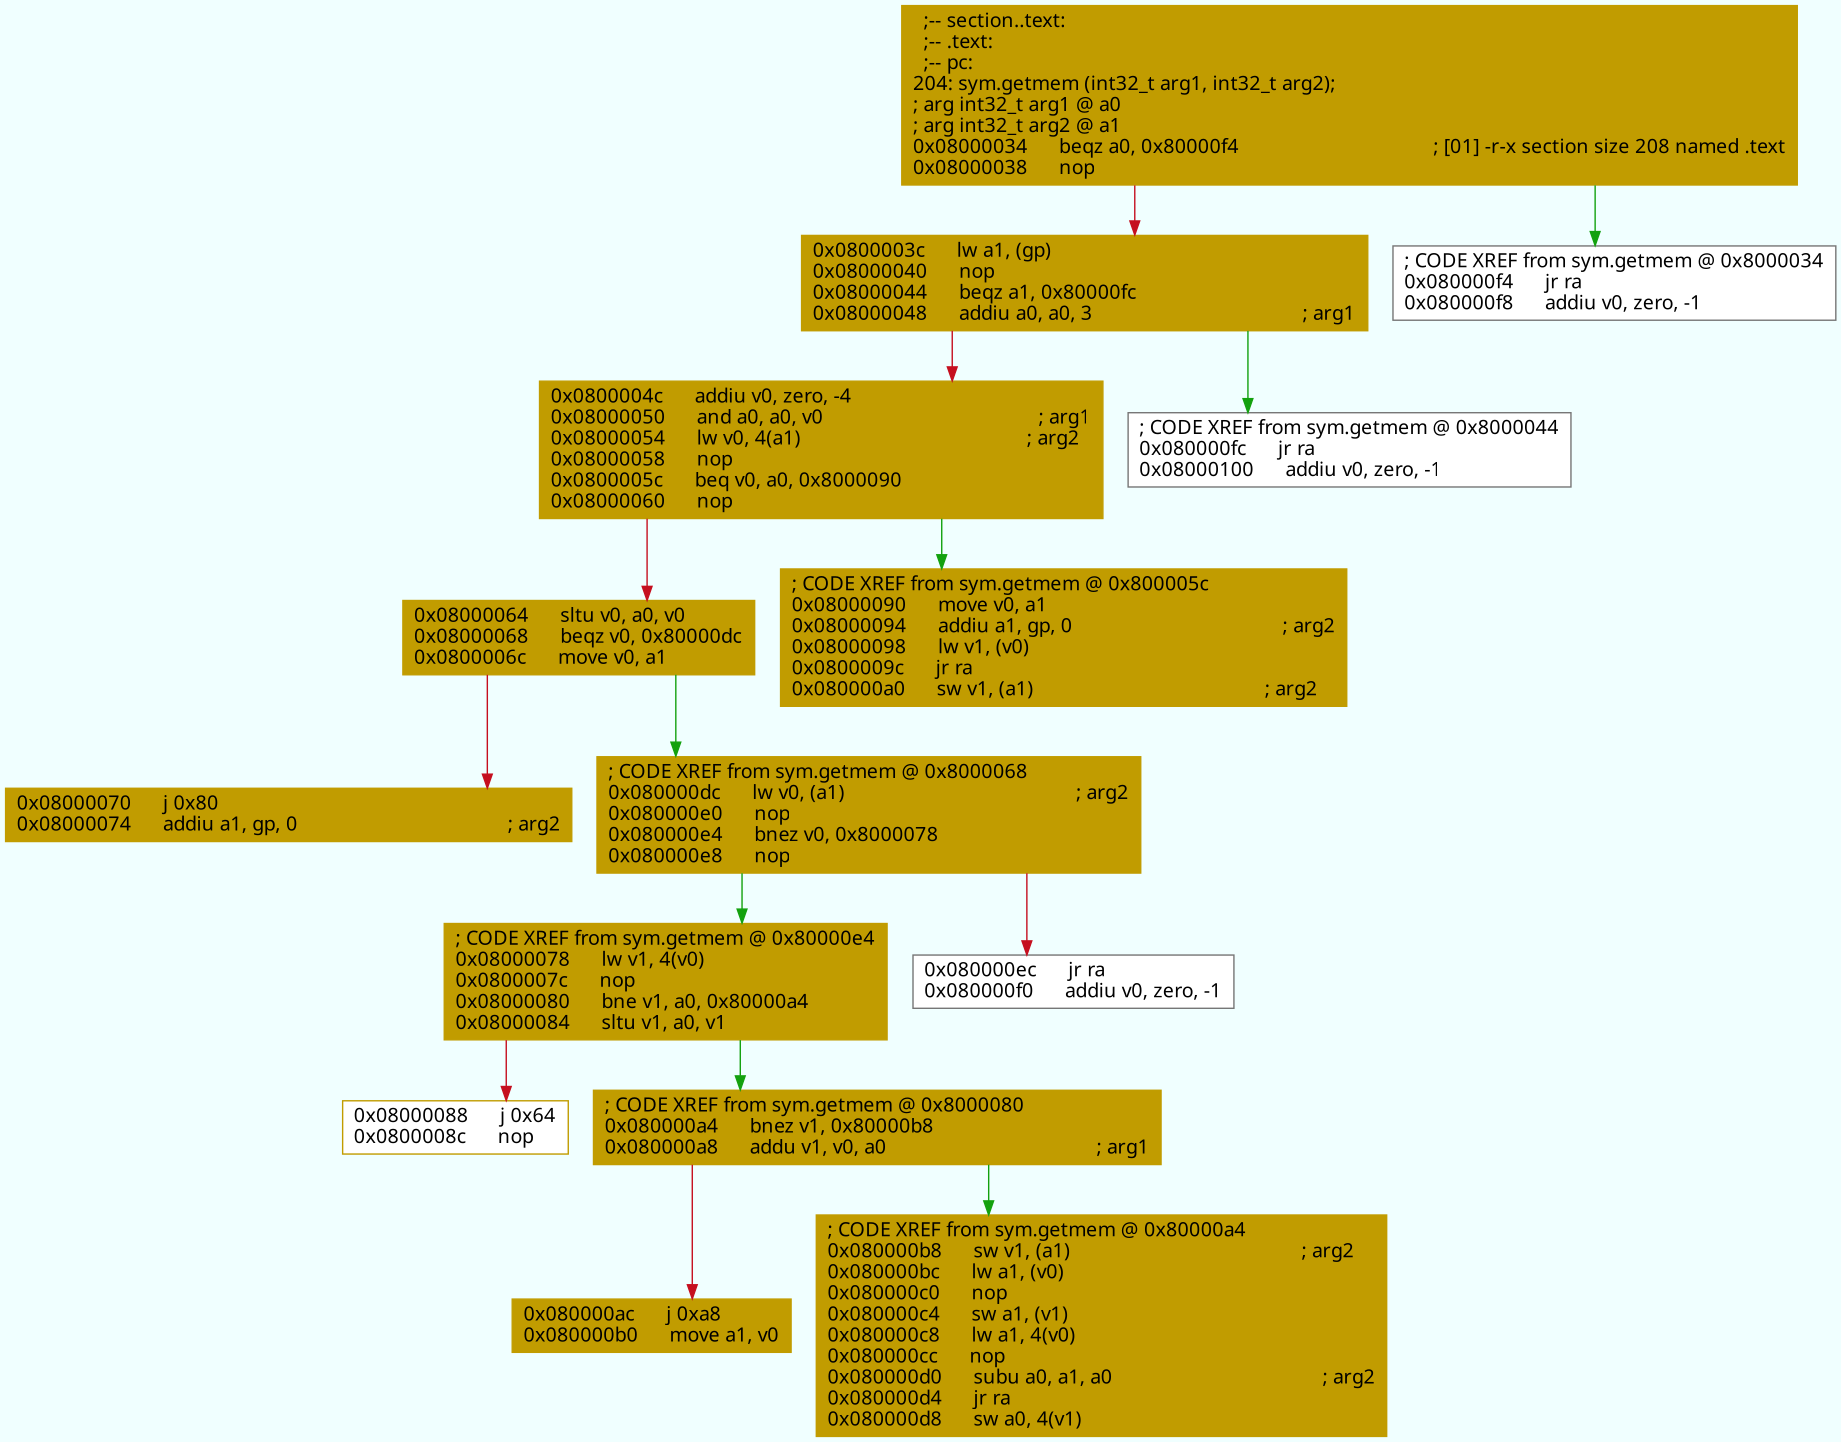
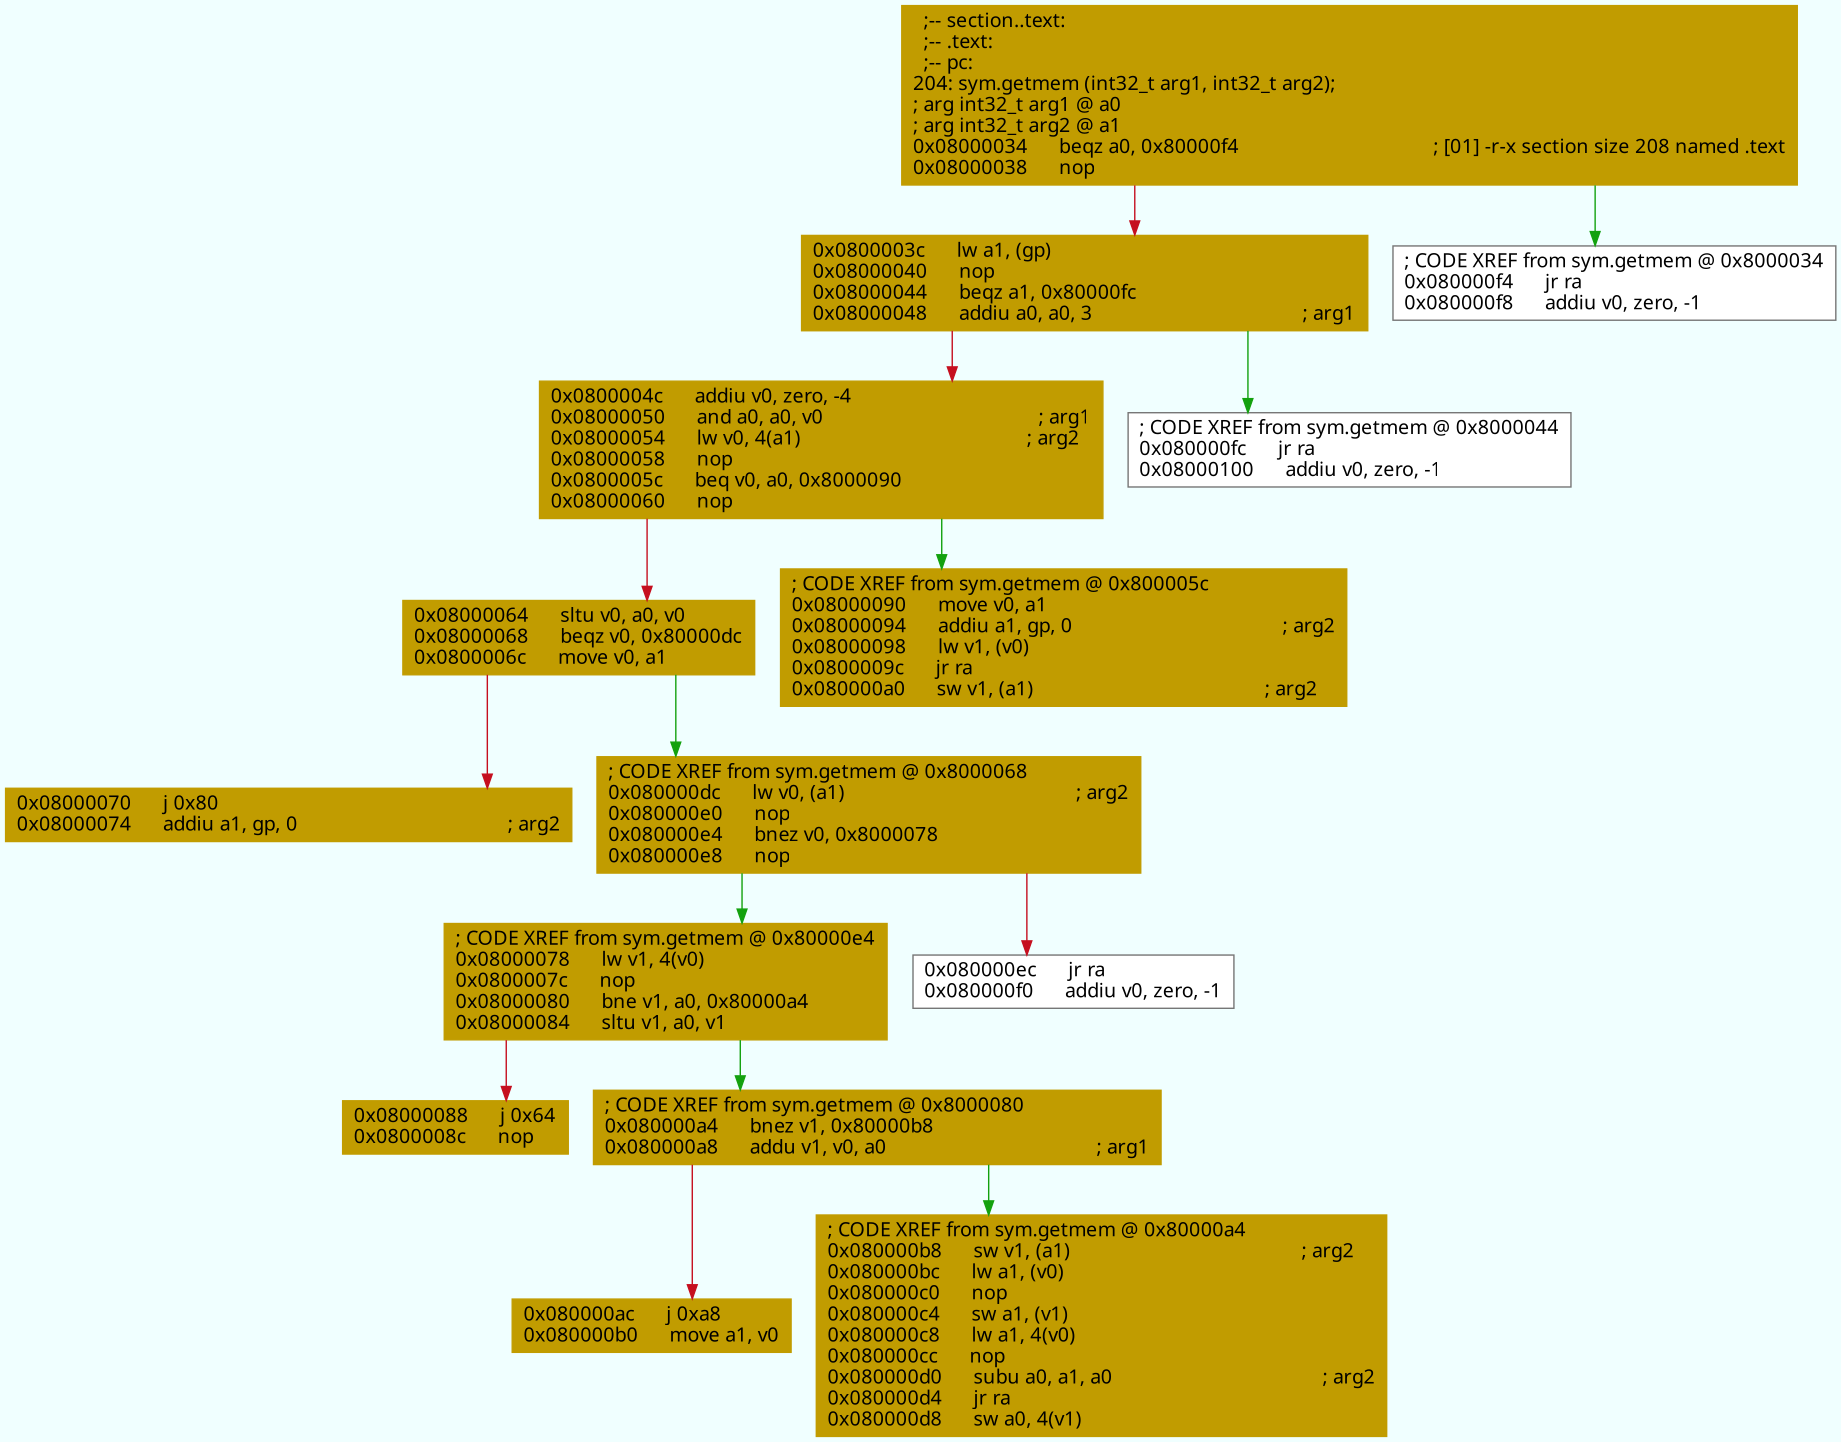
(455, 1127) -> (455, 1127)
